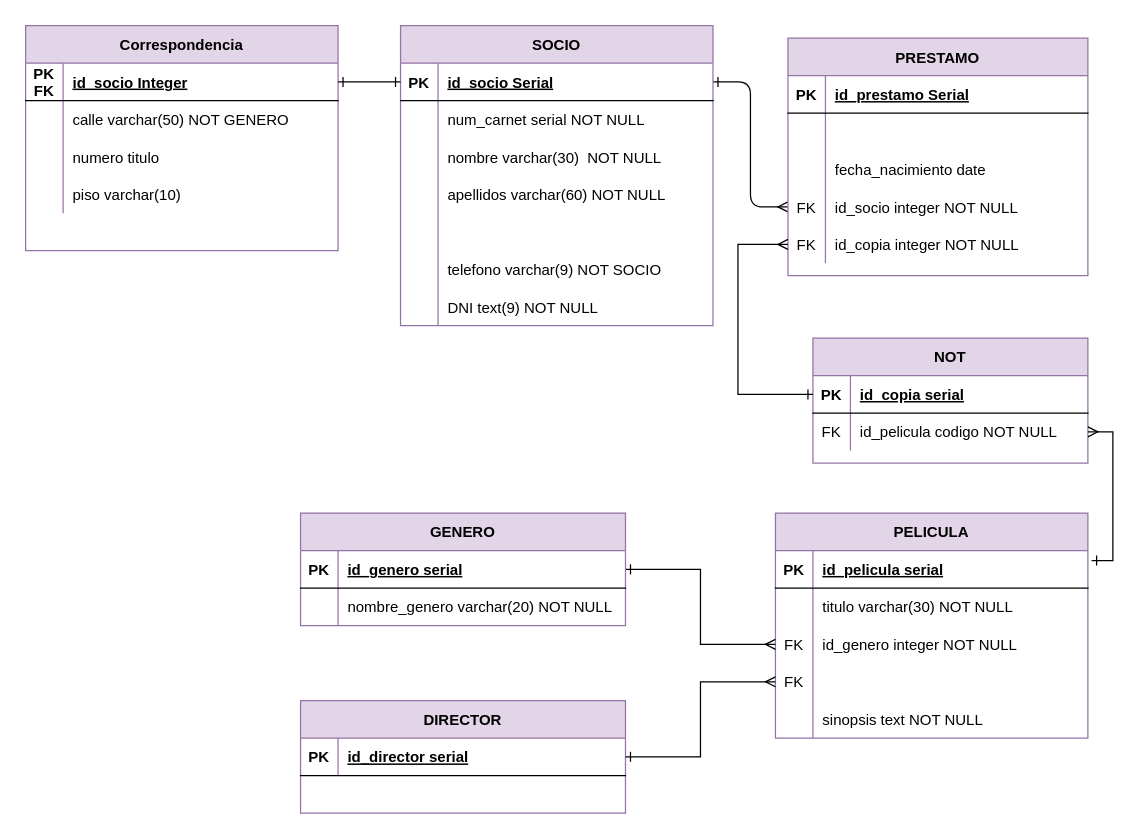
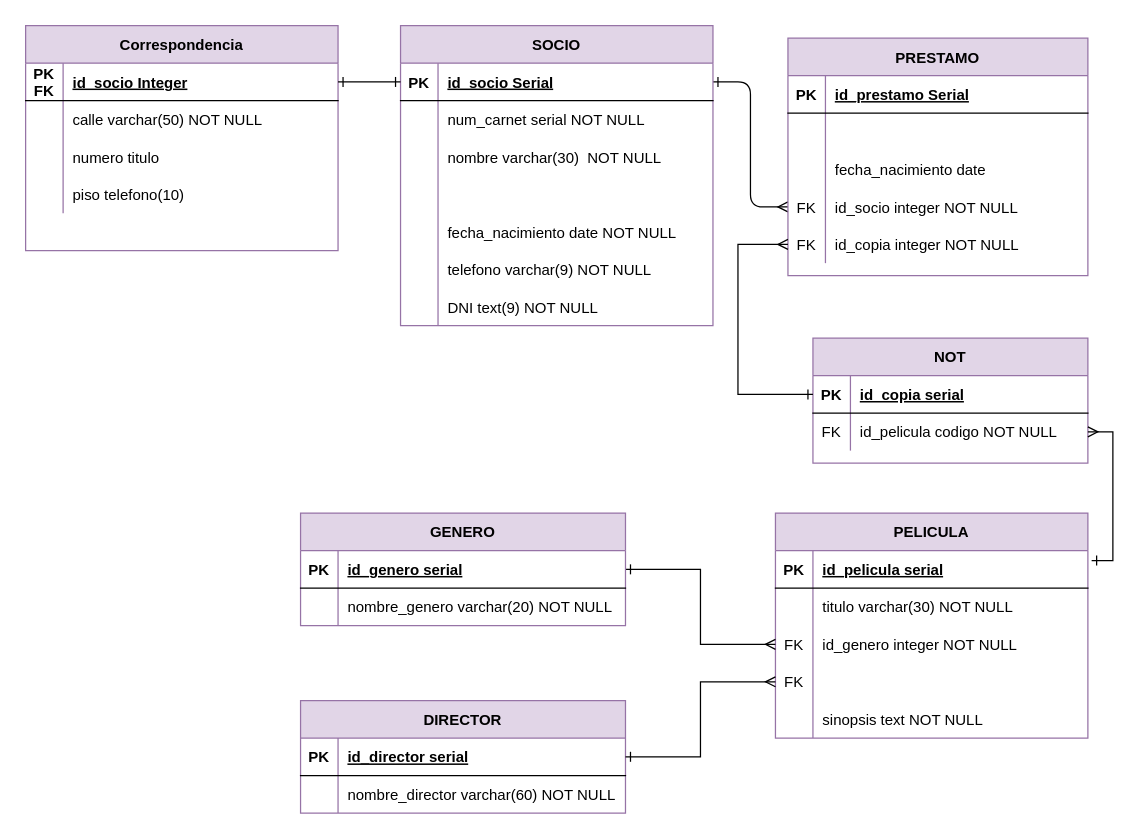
(180, 120) -> (172, 120)
(576, 194) -> none
(136, 195) -> (138, 195)
none -> (576, 232)
(562, 270) -> (557, 270)
none -> (482, 794)
